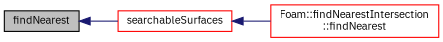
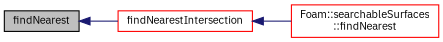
(175, 21) -> (185, 21)
(355, 21) -> (365, 21)
